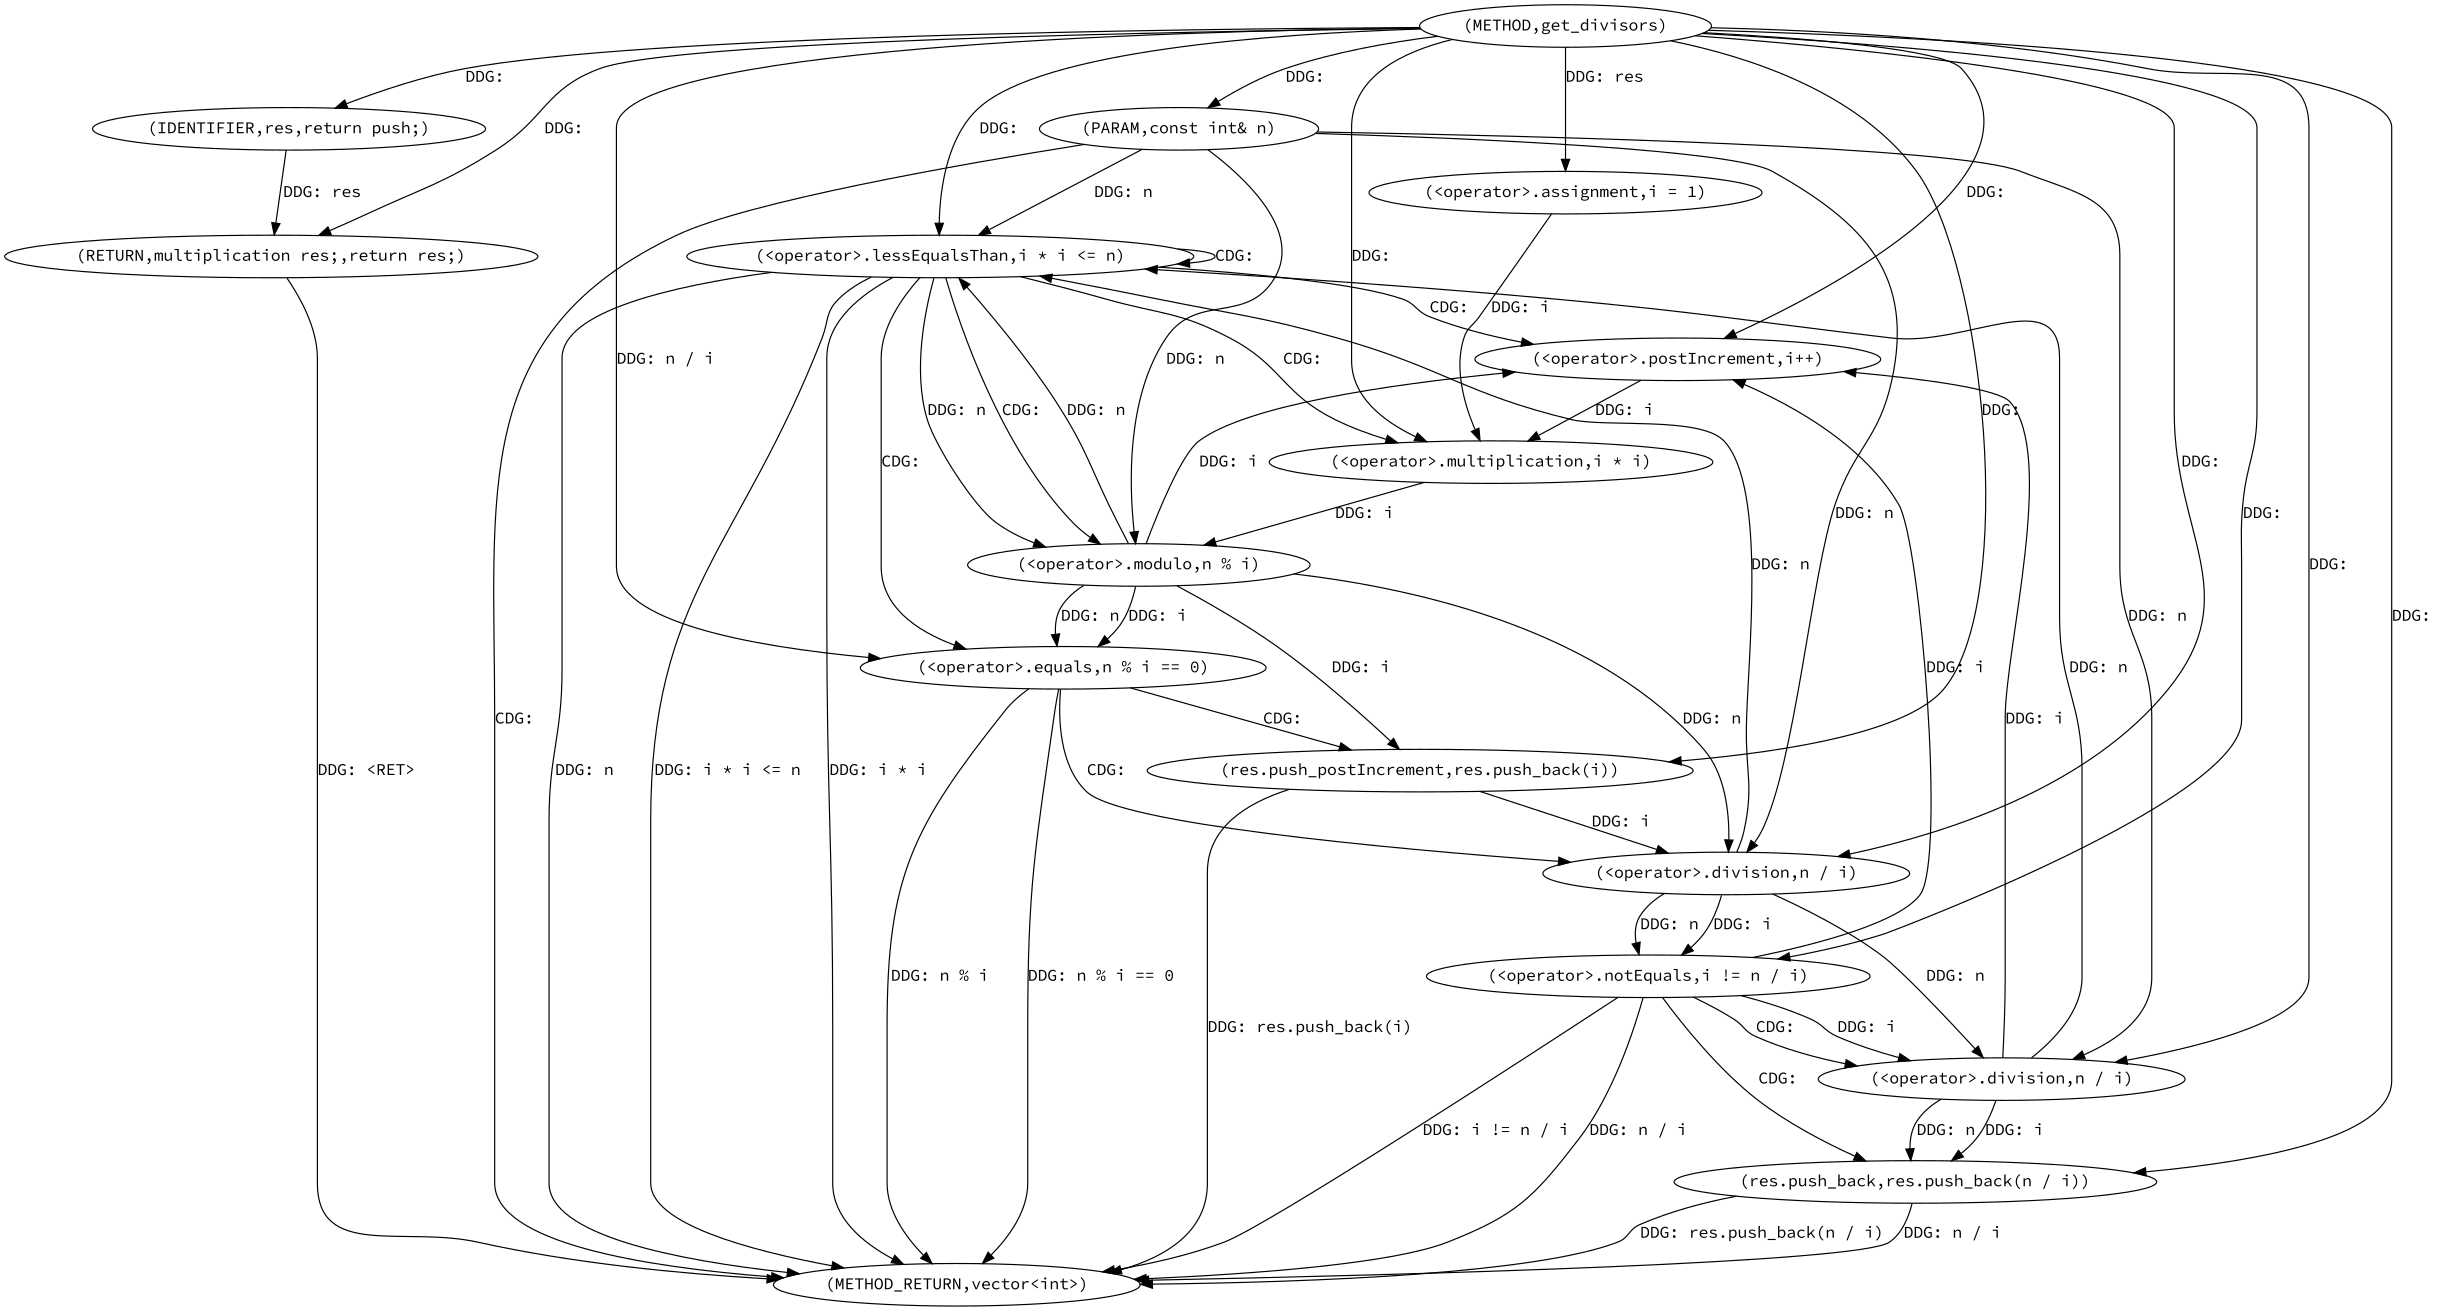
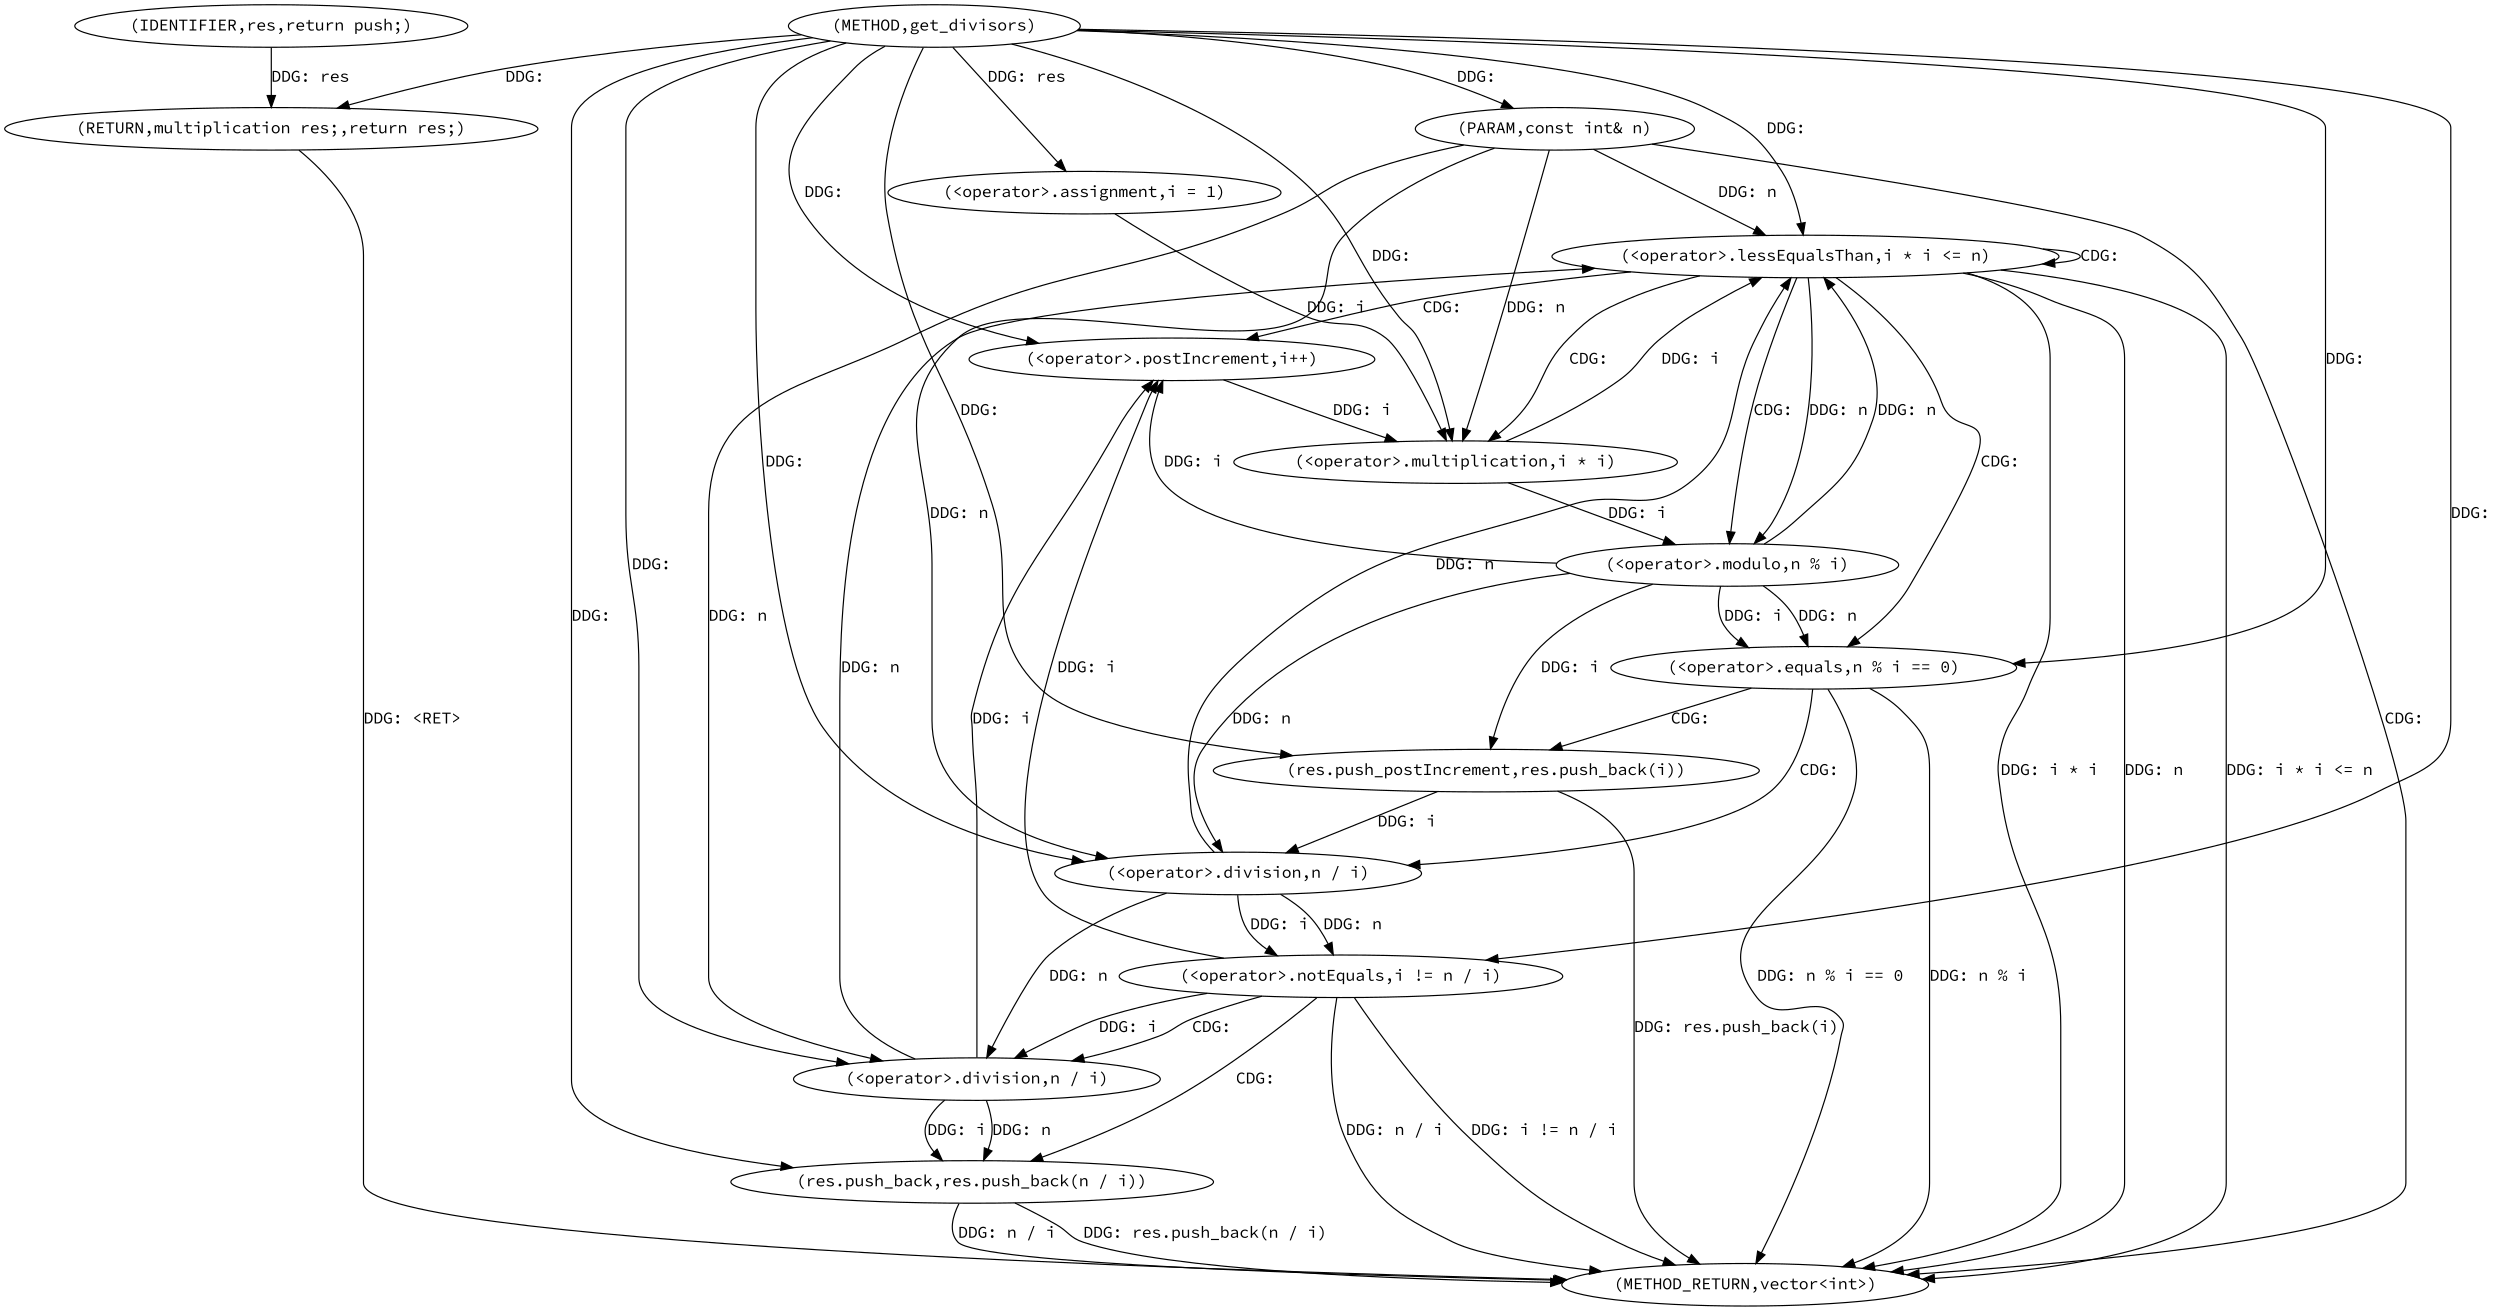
(691, 47) -> none
(1236, 306) -> (1507, 297)
(665, 359) -> (2350, 359)
none -> (1633, 368)
